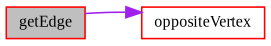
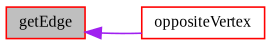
(105, 13) -> (121, 33)
